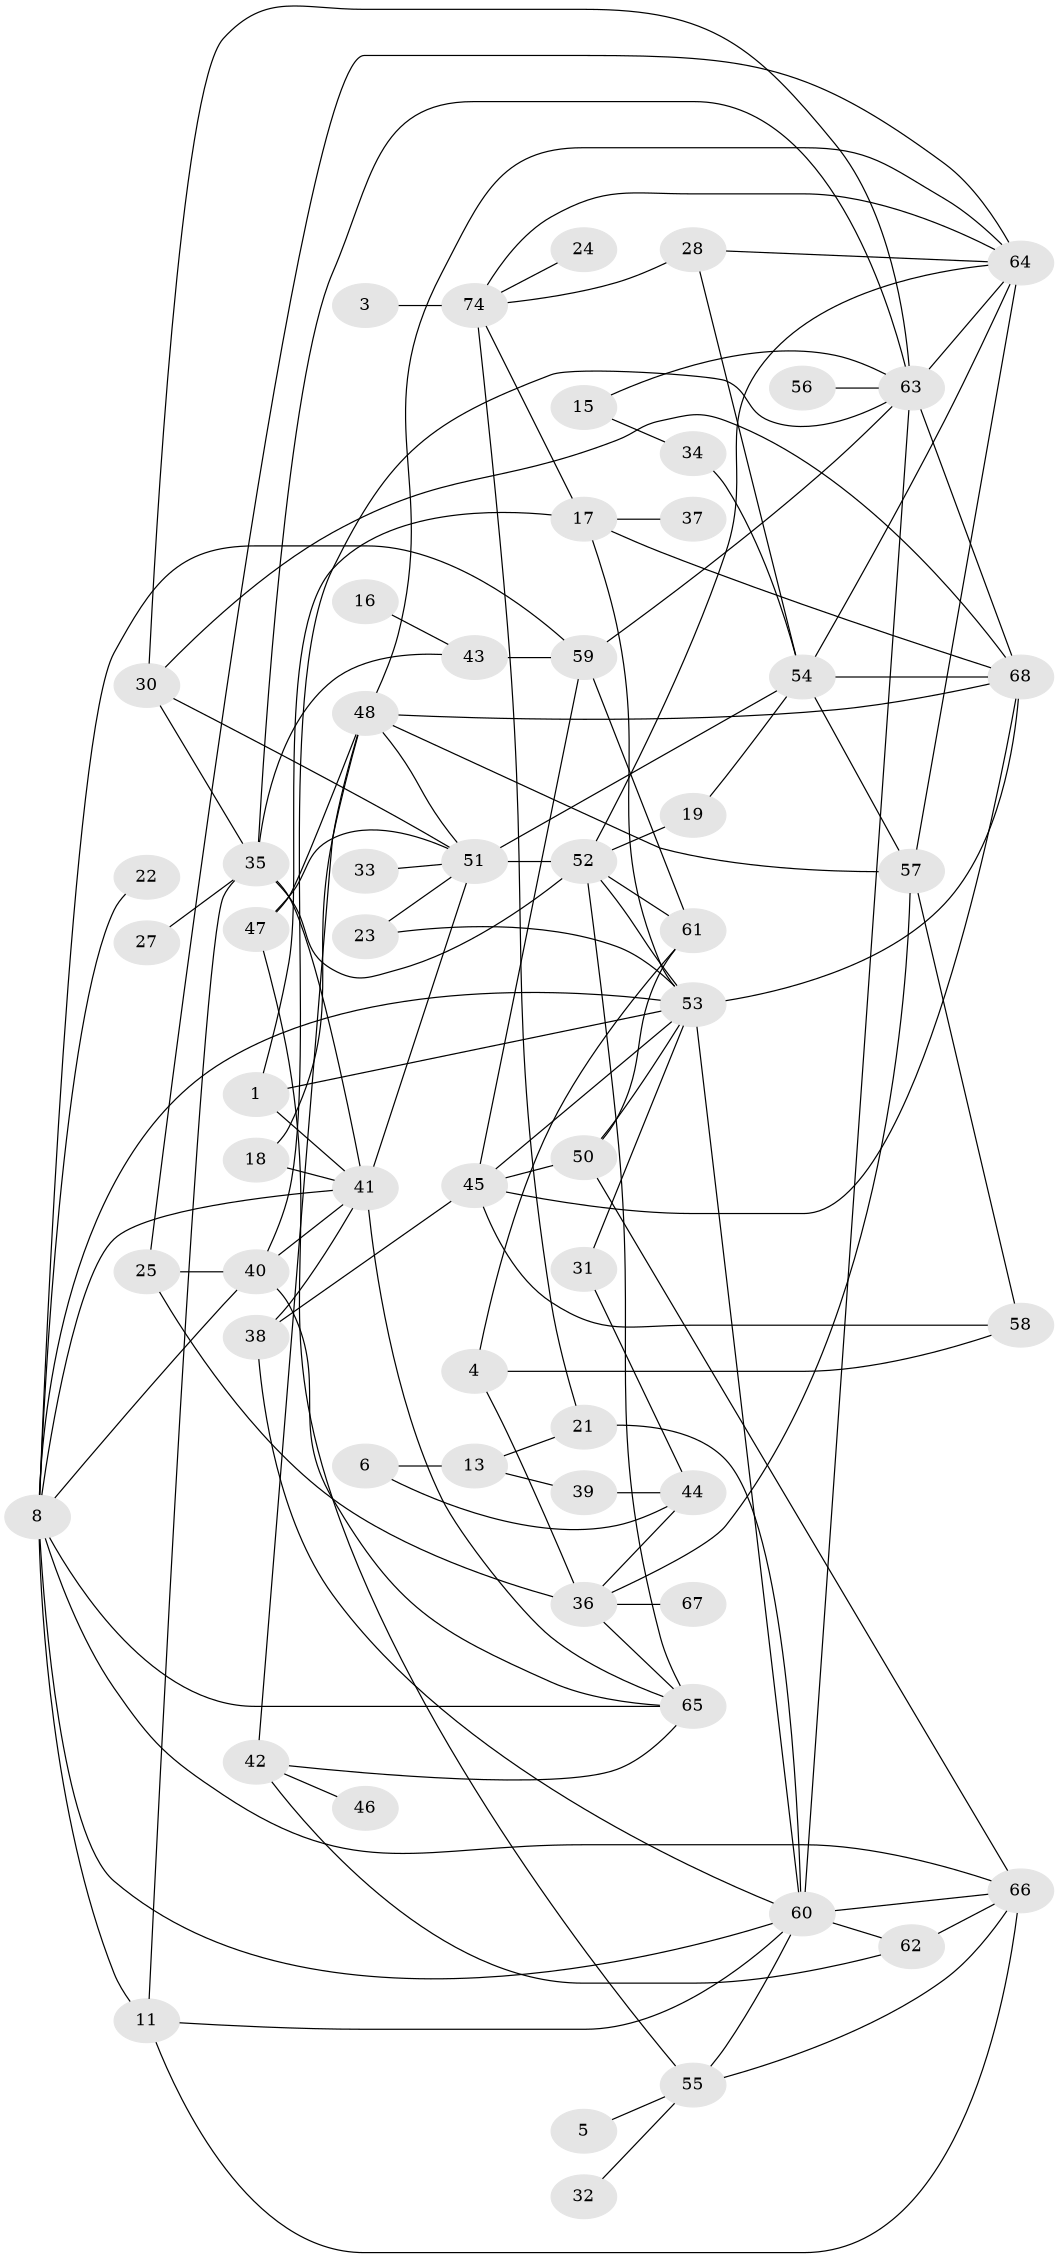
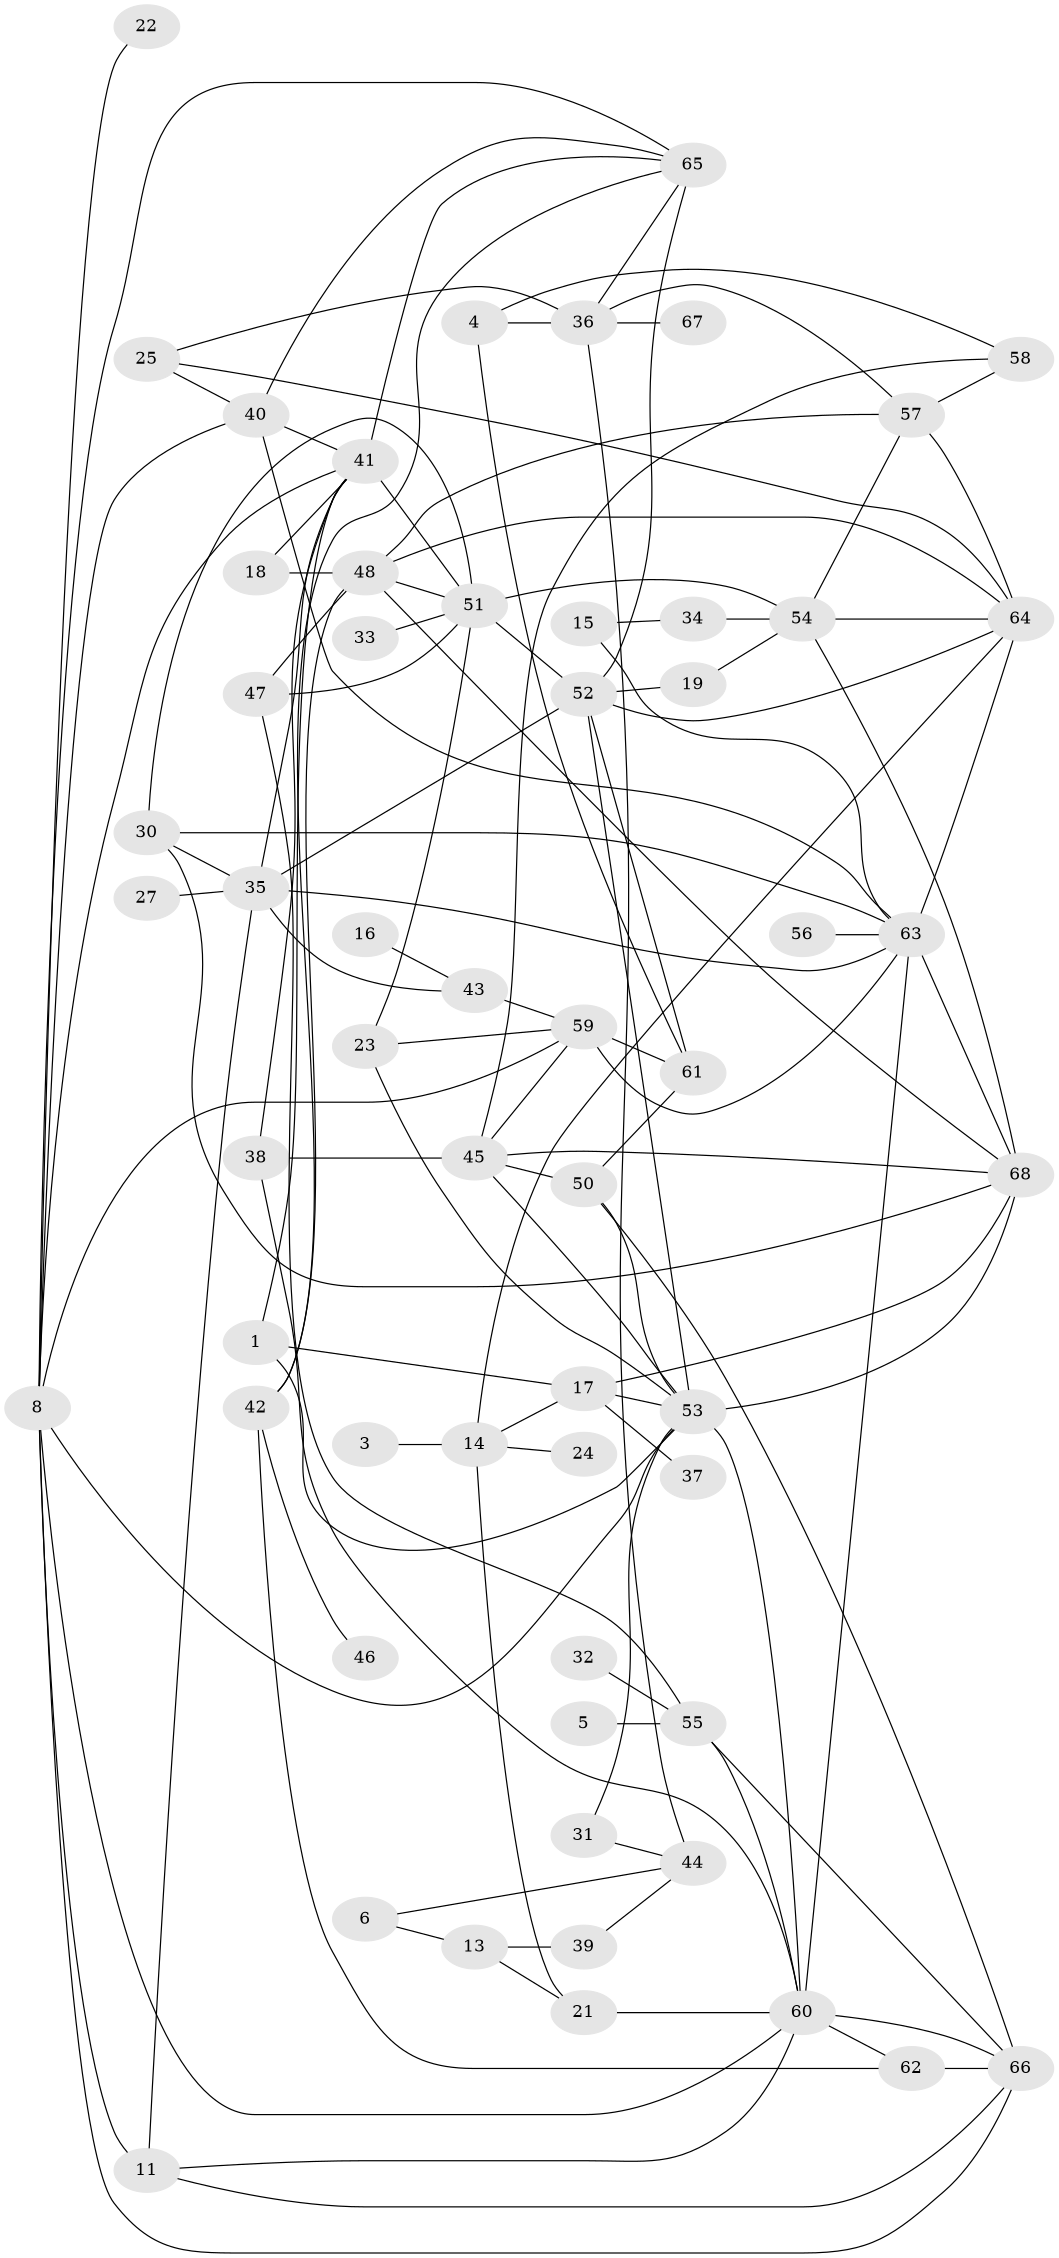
(693, 250) -> none
(475, 306) -> (475, 1444)
none -> (475, 1037)
